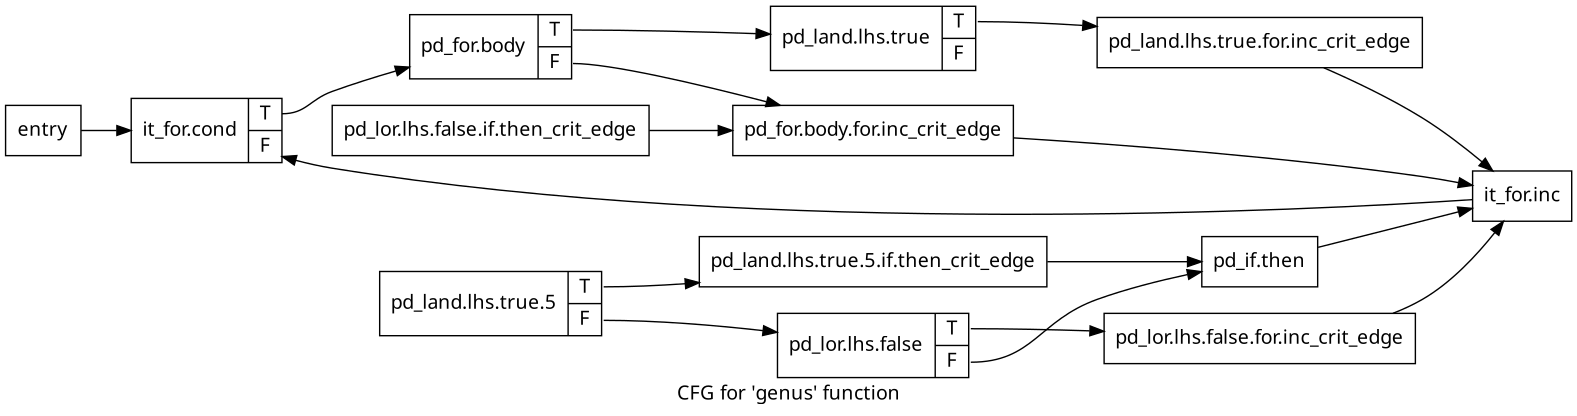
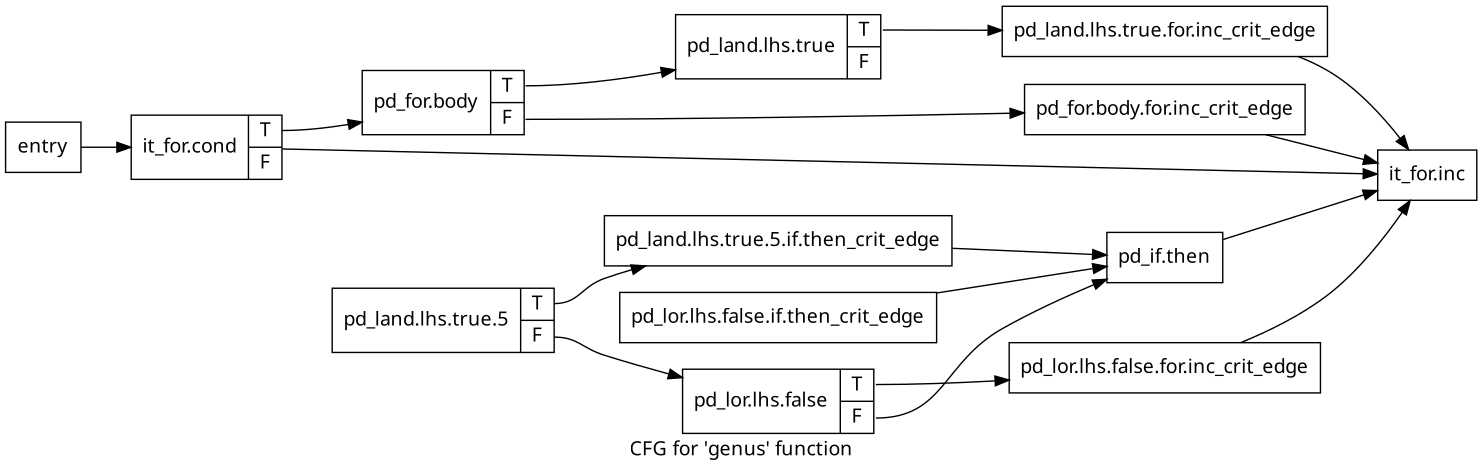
(684, 131) -> (1015, 281)
(883, 212) -> (823, 161)
